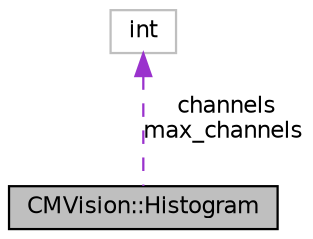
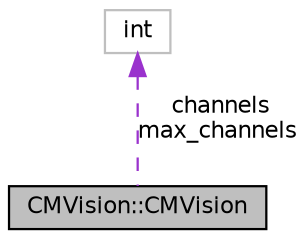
(143, 208) -> (138, 208)
